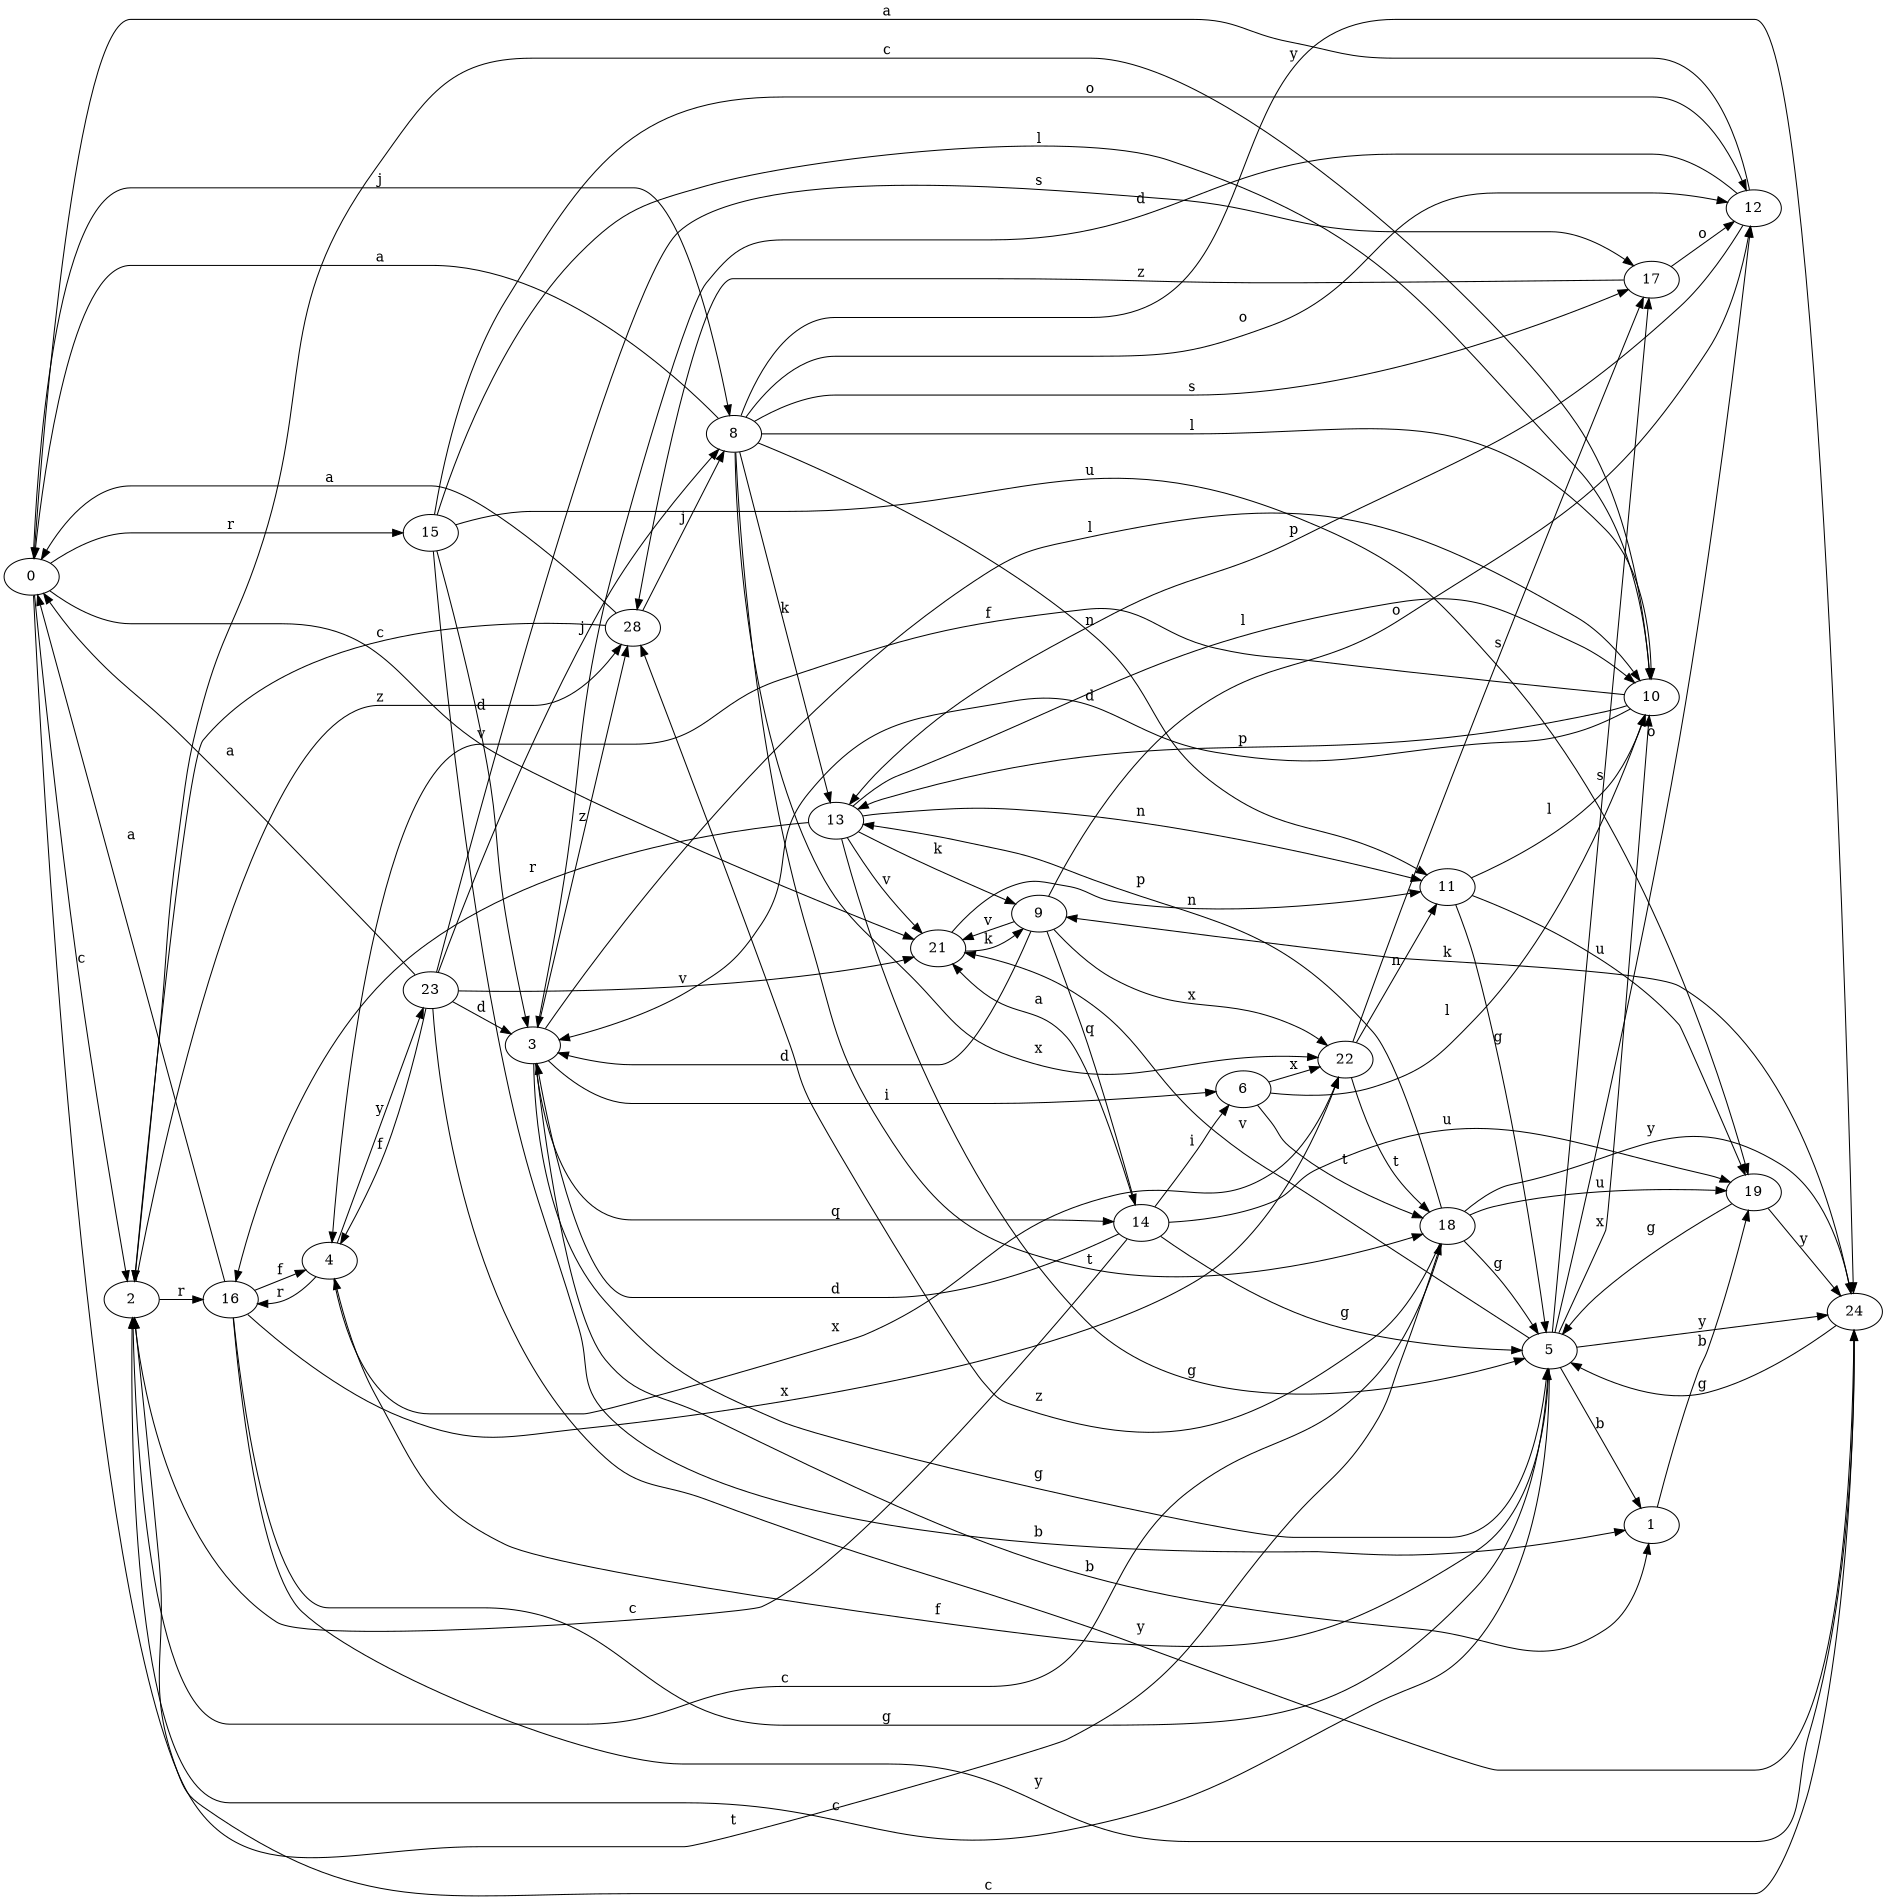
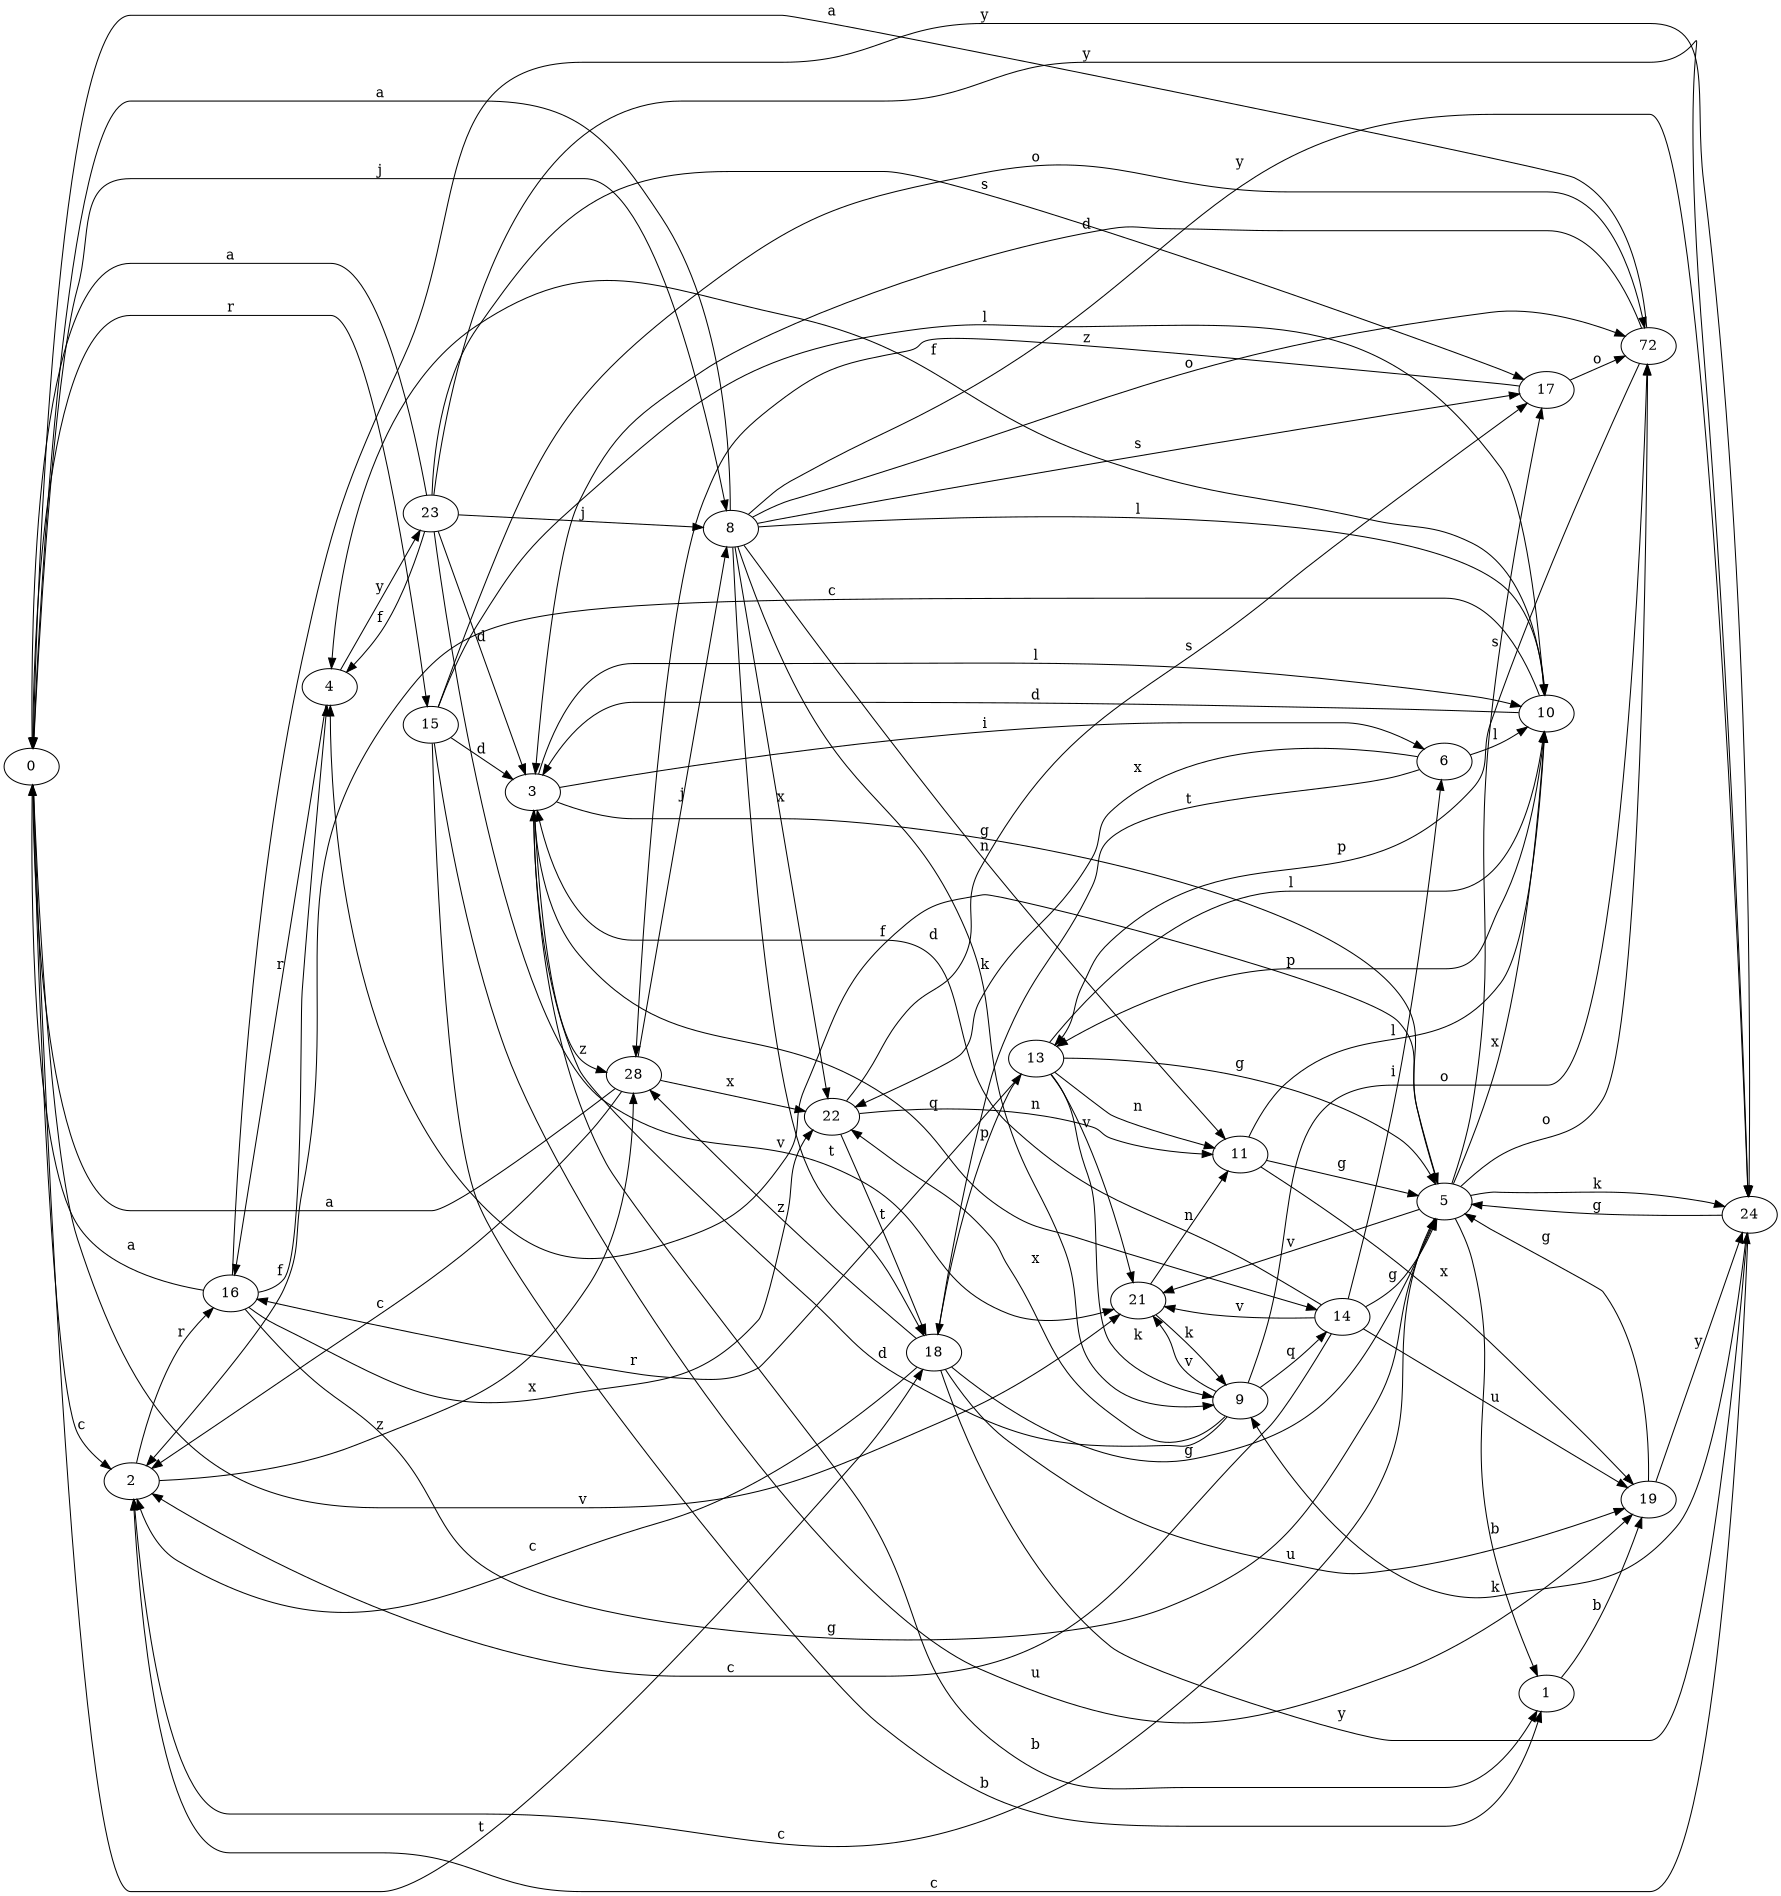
(1754, 208) -> (1649, 346)
(784, 622) -> (979, 968)
(1601, 950) -> (1444, 1272)
(1039, 1000) -> (1240, 1307)
(1703, 1323) -> (1598, 1185)
(833, 1345) -> (728, 1095)
